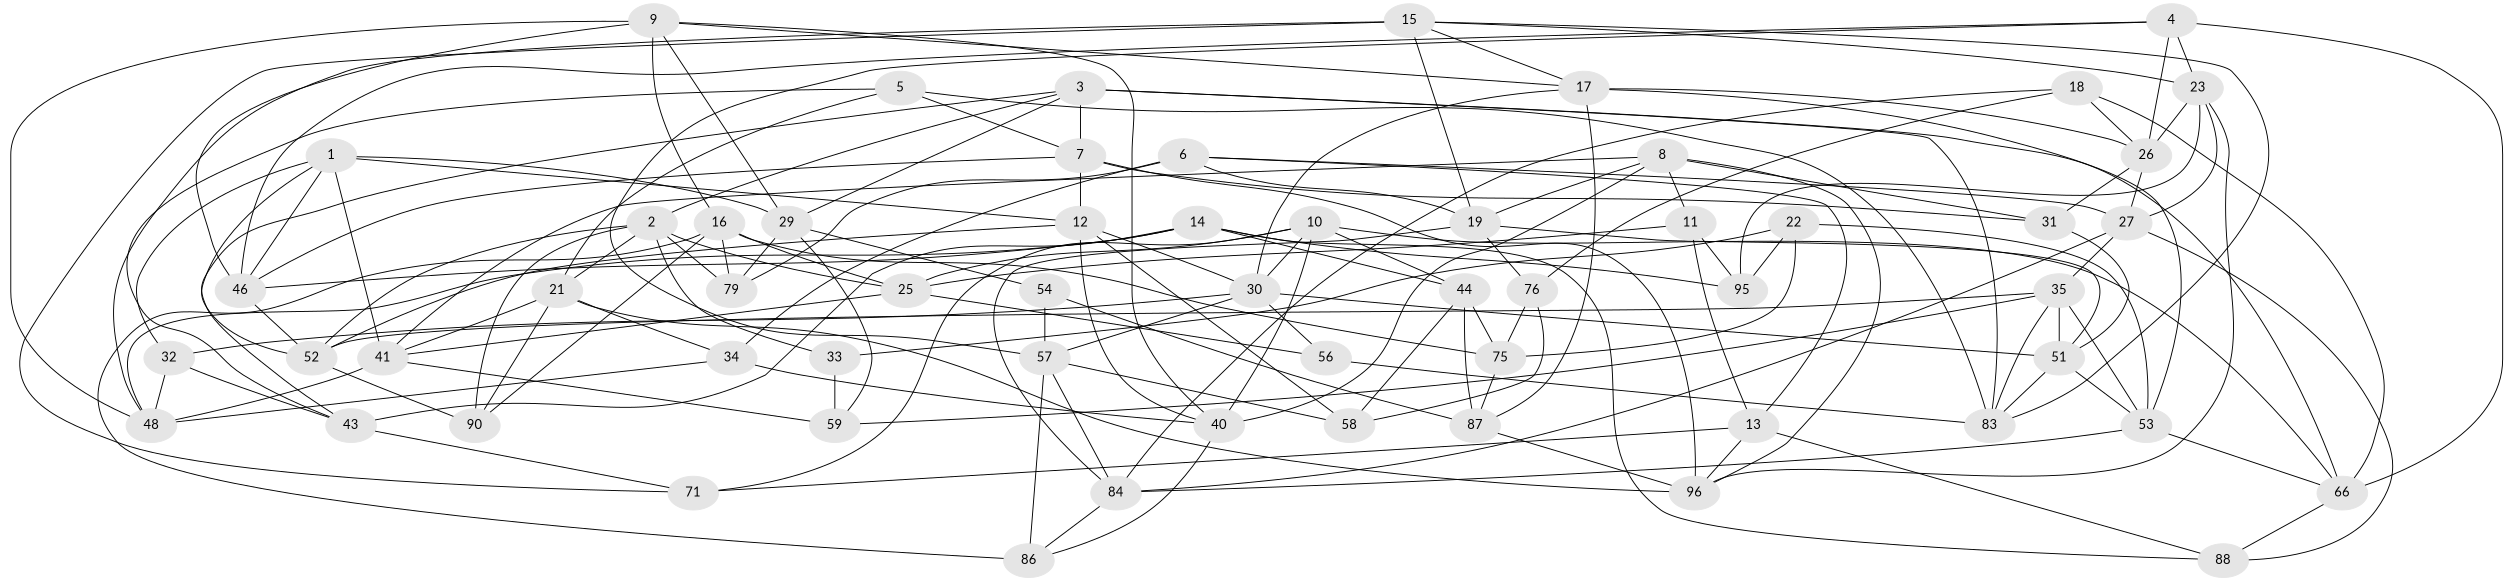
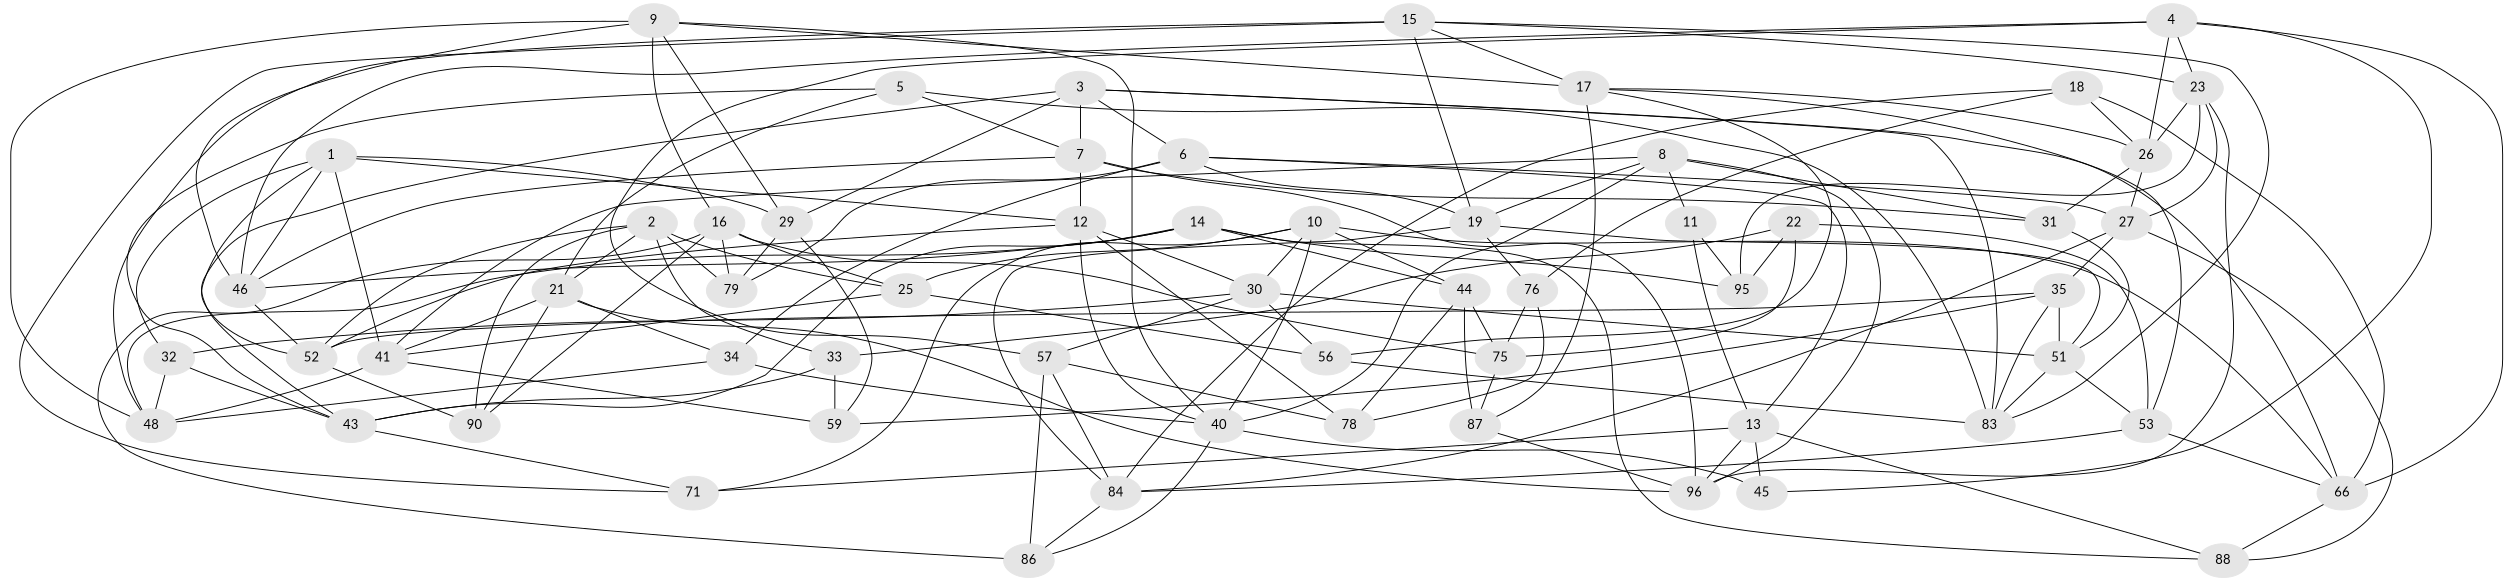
(1371, 130) -> (1735, 321)
(862, 147) -> (1127, 119)
(1279, 253) -> none
(1045, 291) -> none
(2104, 358) -> none
none -> (596, 399)
(1350, 426) -> (1350, 426)
none -> (1762, 493)
